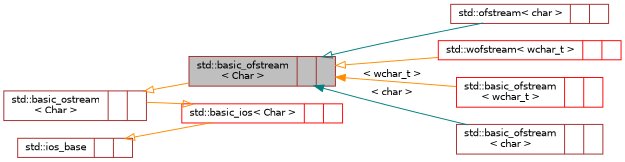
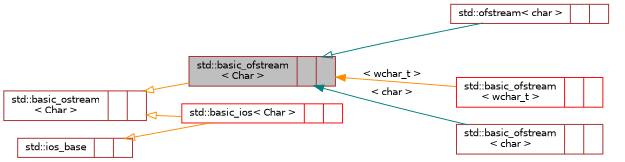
(530, 50) -> none
(165, 103) -> (169, 116)
